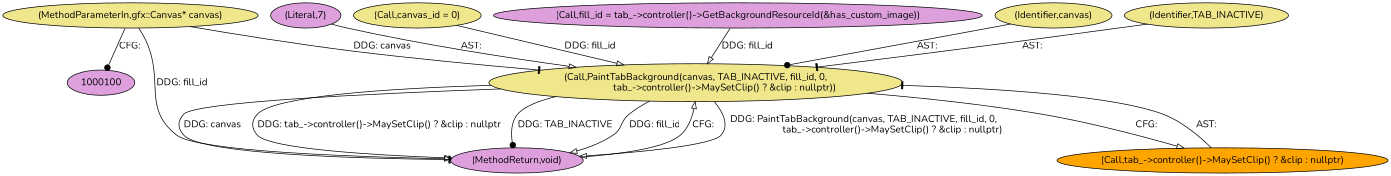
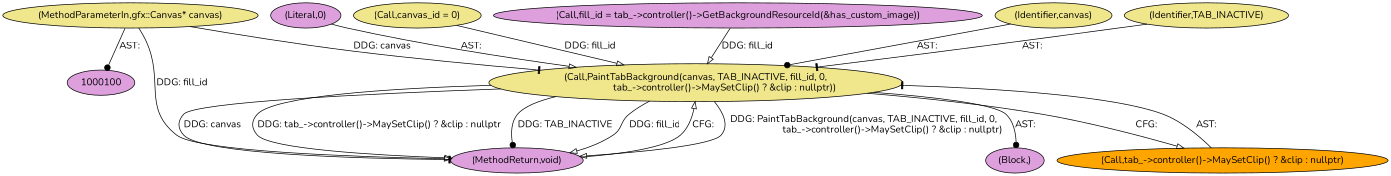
(306, 15) -> (306, 15)
(131, 46) -> (131, 46)
none -> (1015, 160)
